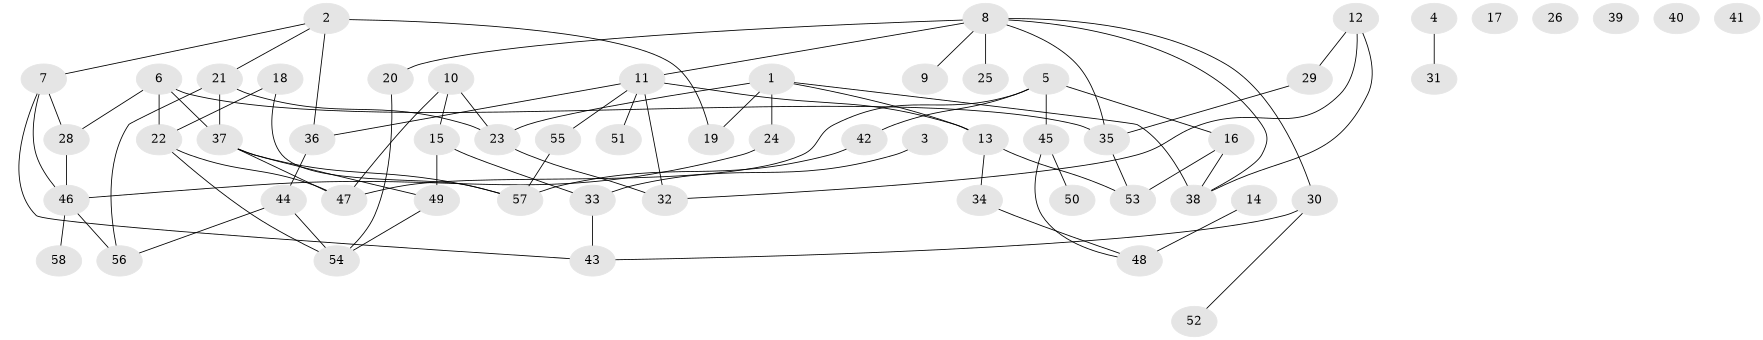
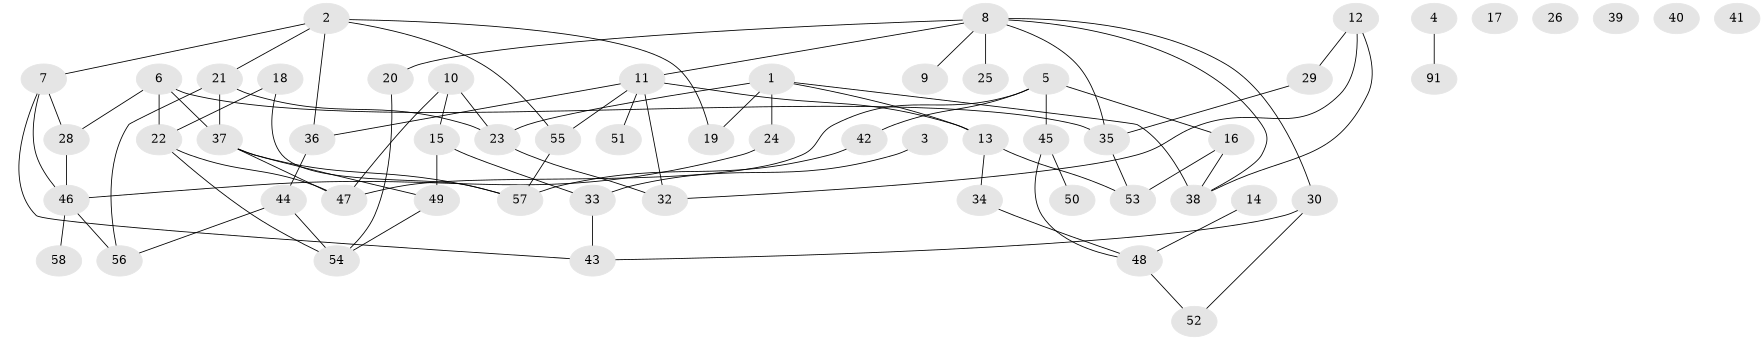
none -> (454, 51)
(1434, 79) -> (1434, 79)
none -> (1167, 291)
